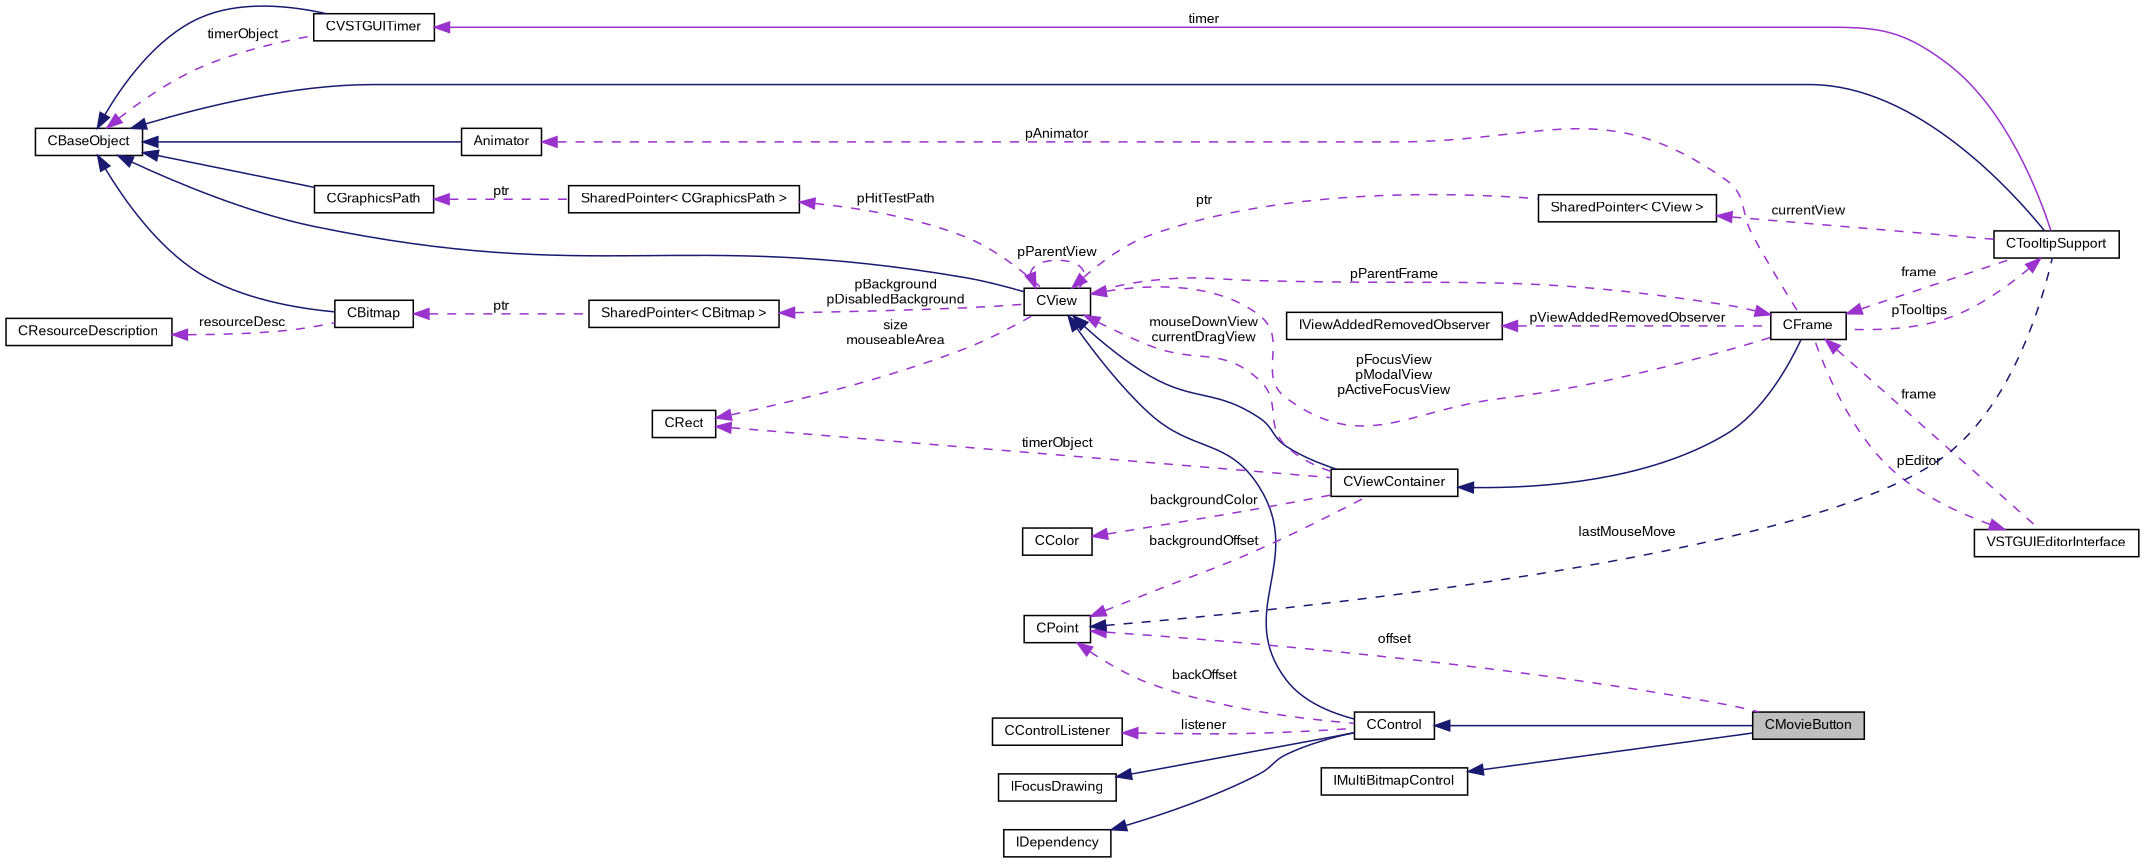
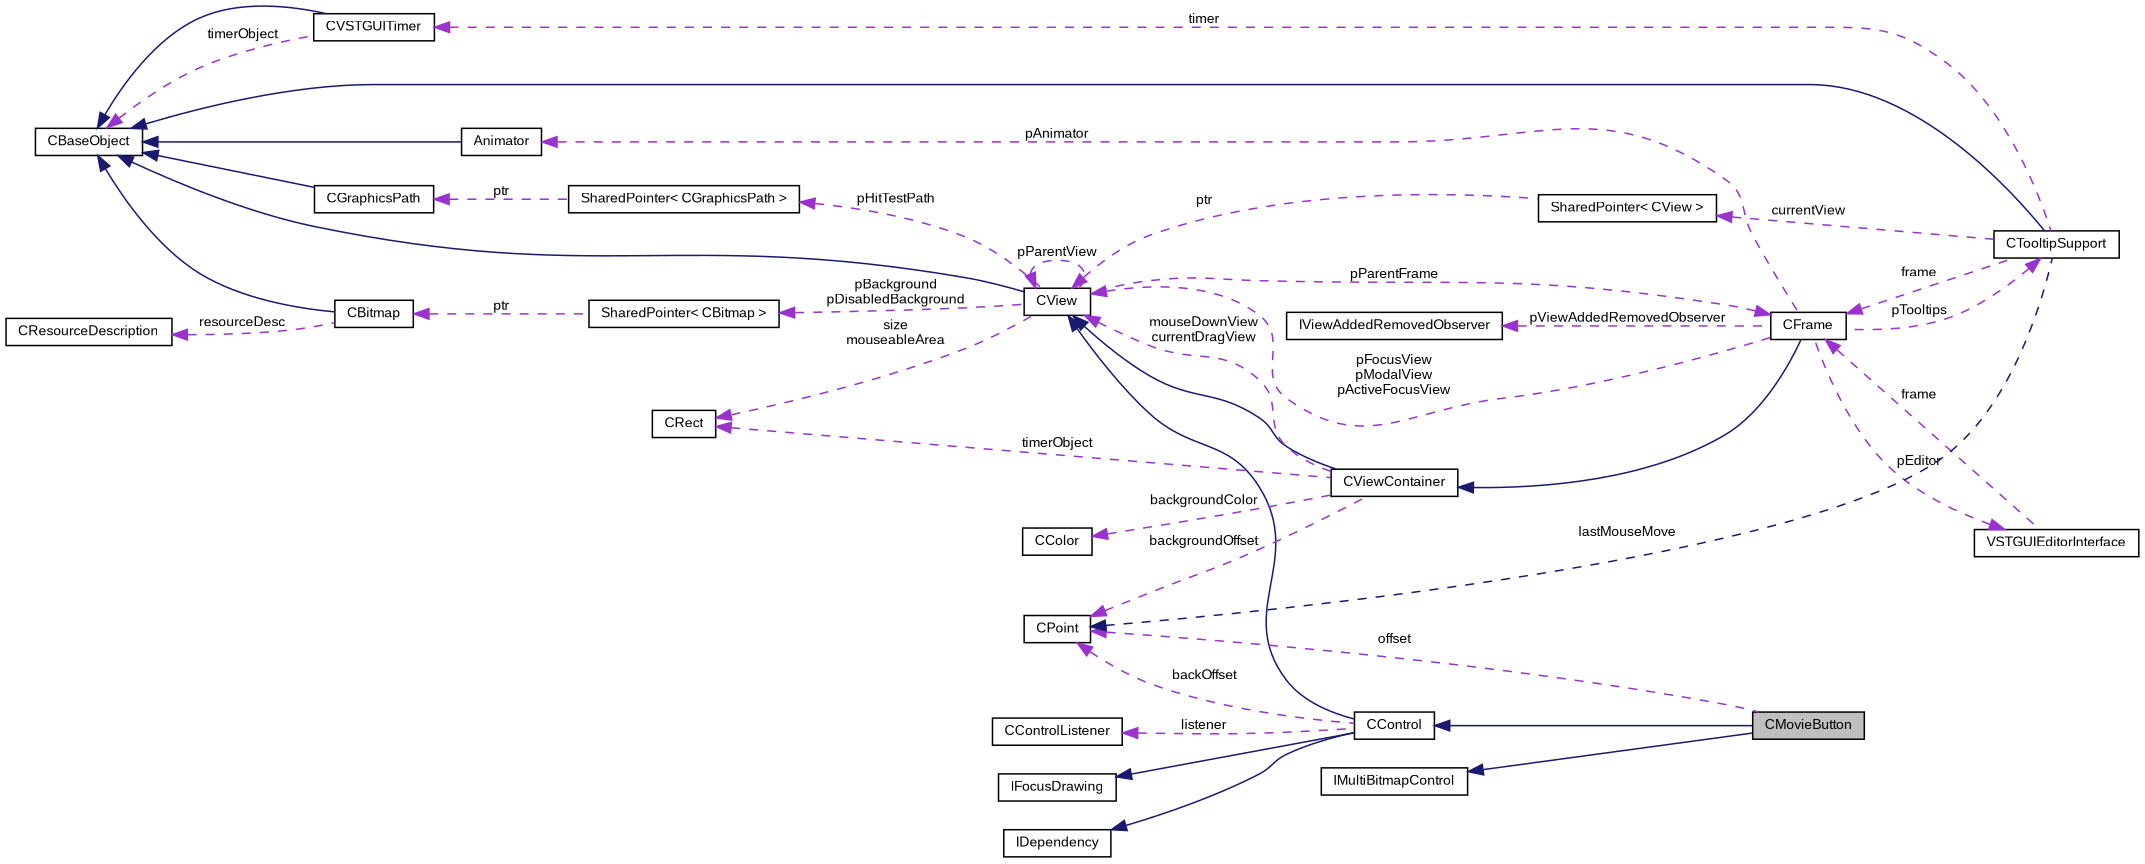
(1302, 27) -> (1302, 27)
